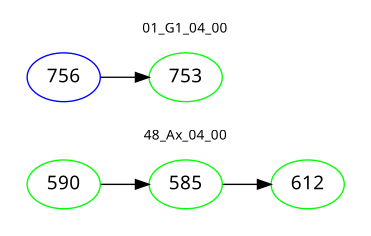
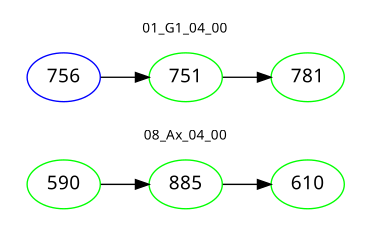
(186, 77) -> (186, 77)
none -> (308, 77)
(186, 136) -> (186, 136)
(186, 184) -> (186, 184)
(308, 184) -> (308, 184)
